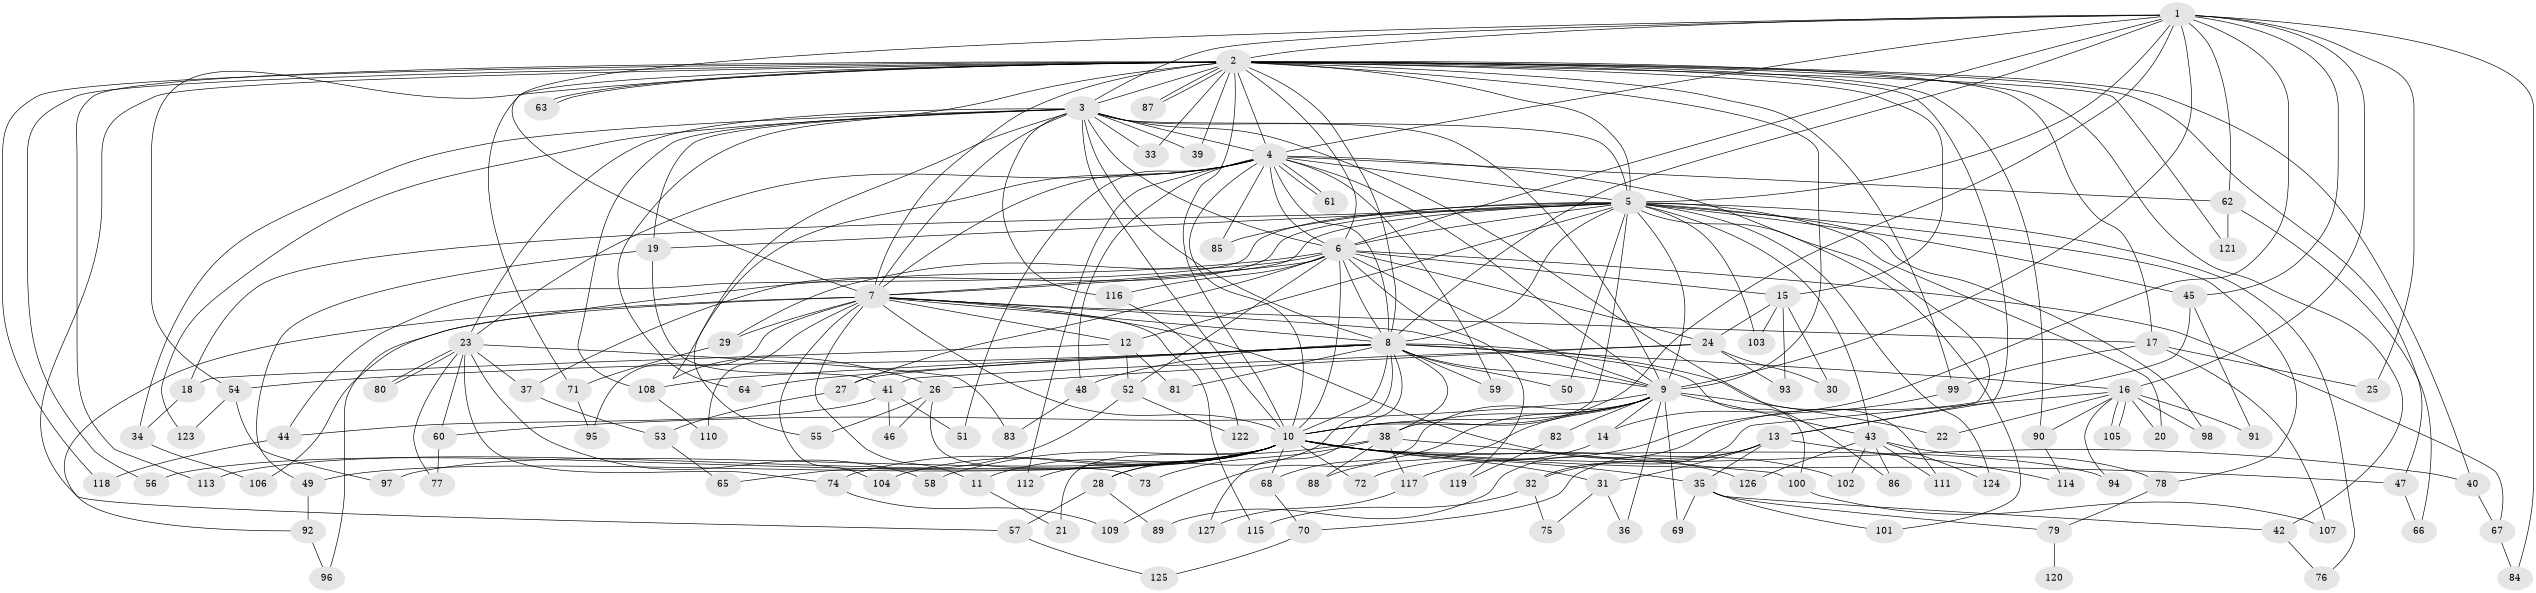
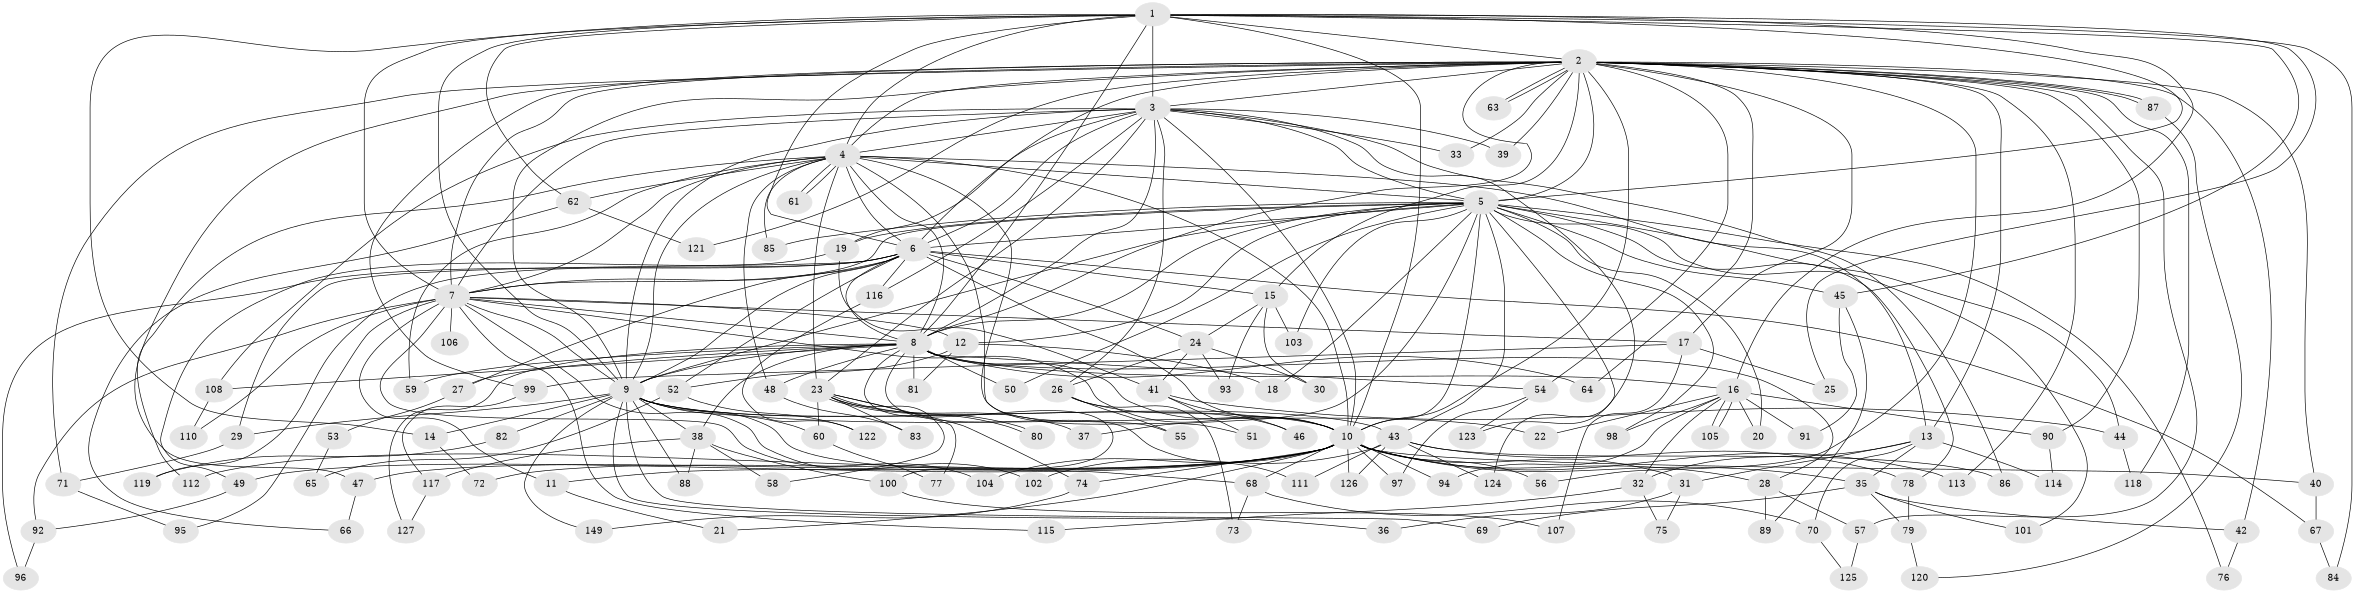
(777, 323) -> (494, 409)
(592, 417) -> none
(138, 437) -> none
none -> (2230, 439)
(1264, 458) -> (1243, 508)
(1110, 531) -> (594, 531)
